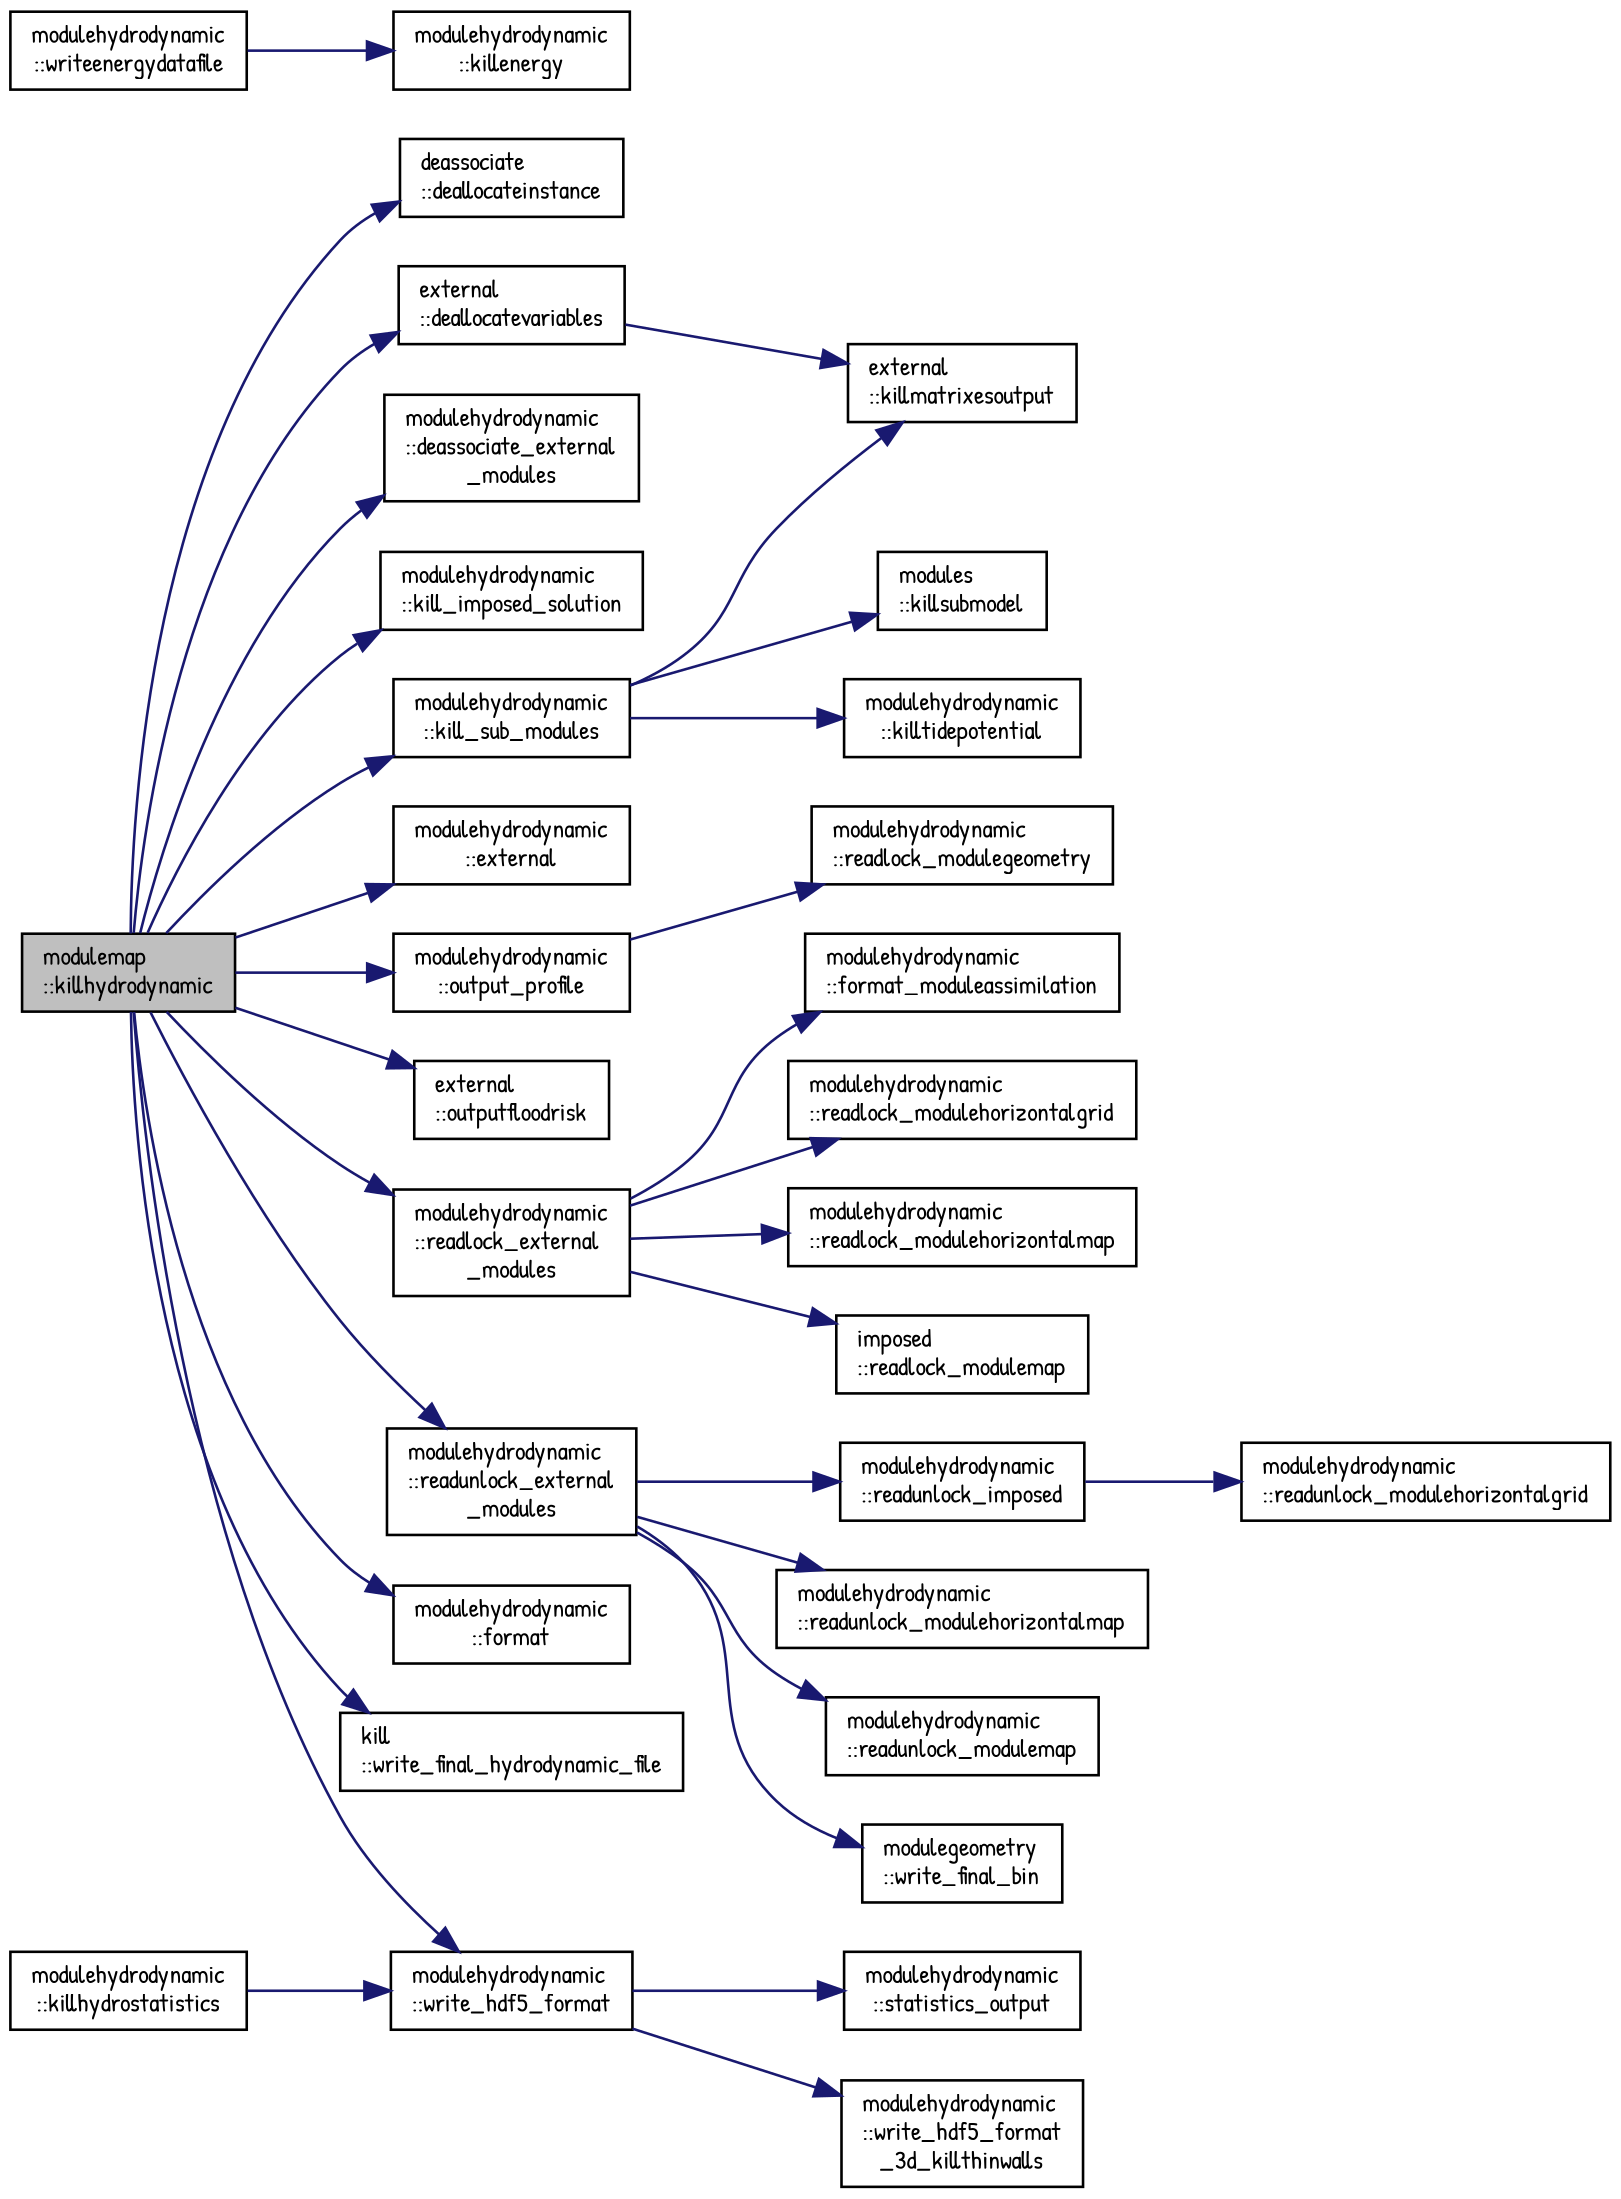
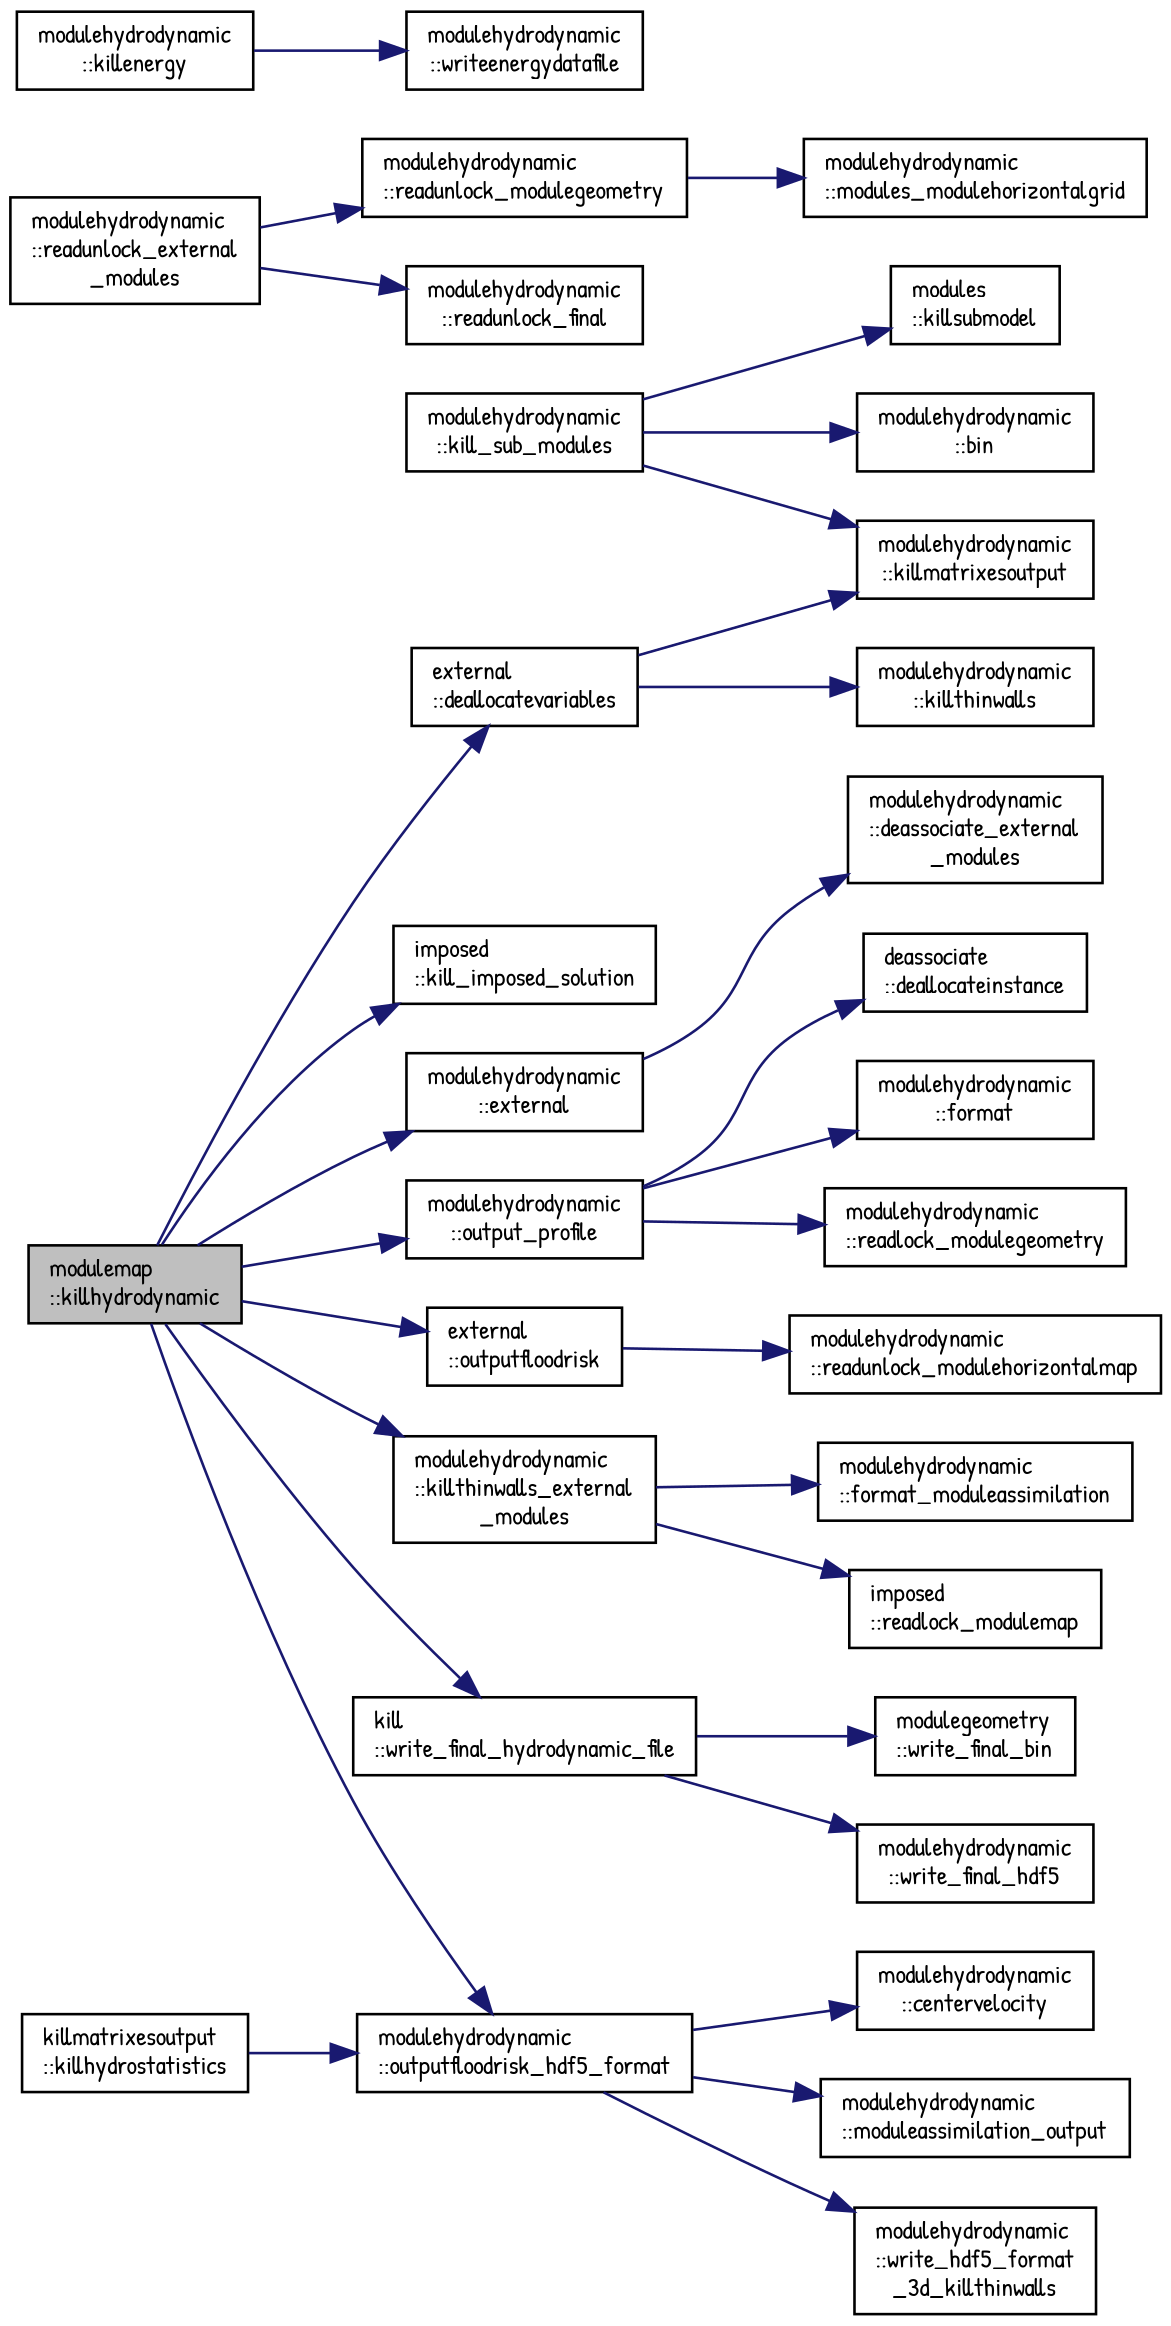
(307, 51) -> (317, 51)
(962, 383) -> (975, 560)
(183, 546) -> (742, 1099)
(512, 591) -> (525, 965)
none -> (975, 687)
(221, 705) -> (739, 979)
(962, 718) -> (975, 432)
(261, 842) -> none
(962, 1100) -> none
(271, 1224) -> none
(962, 1227) -> none
(512, 1243) -> (525, 1490)
(201, 1320) -> (737, 1163)
(962, 1482) -> (525, 178)
(1426, 1482) -> (975, 178)
(717, 1540) -> (693, 1350)
(729, 1689) -> (772, 1736)
(962, 1736) -> (525, 305)
none -> (975, 1864)
(129, 1991) -> (135, 2053)
(512, 1991) -> (525, 2053)
(962, 1991) -> (975, 2118)
none -> (975, 1991)
